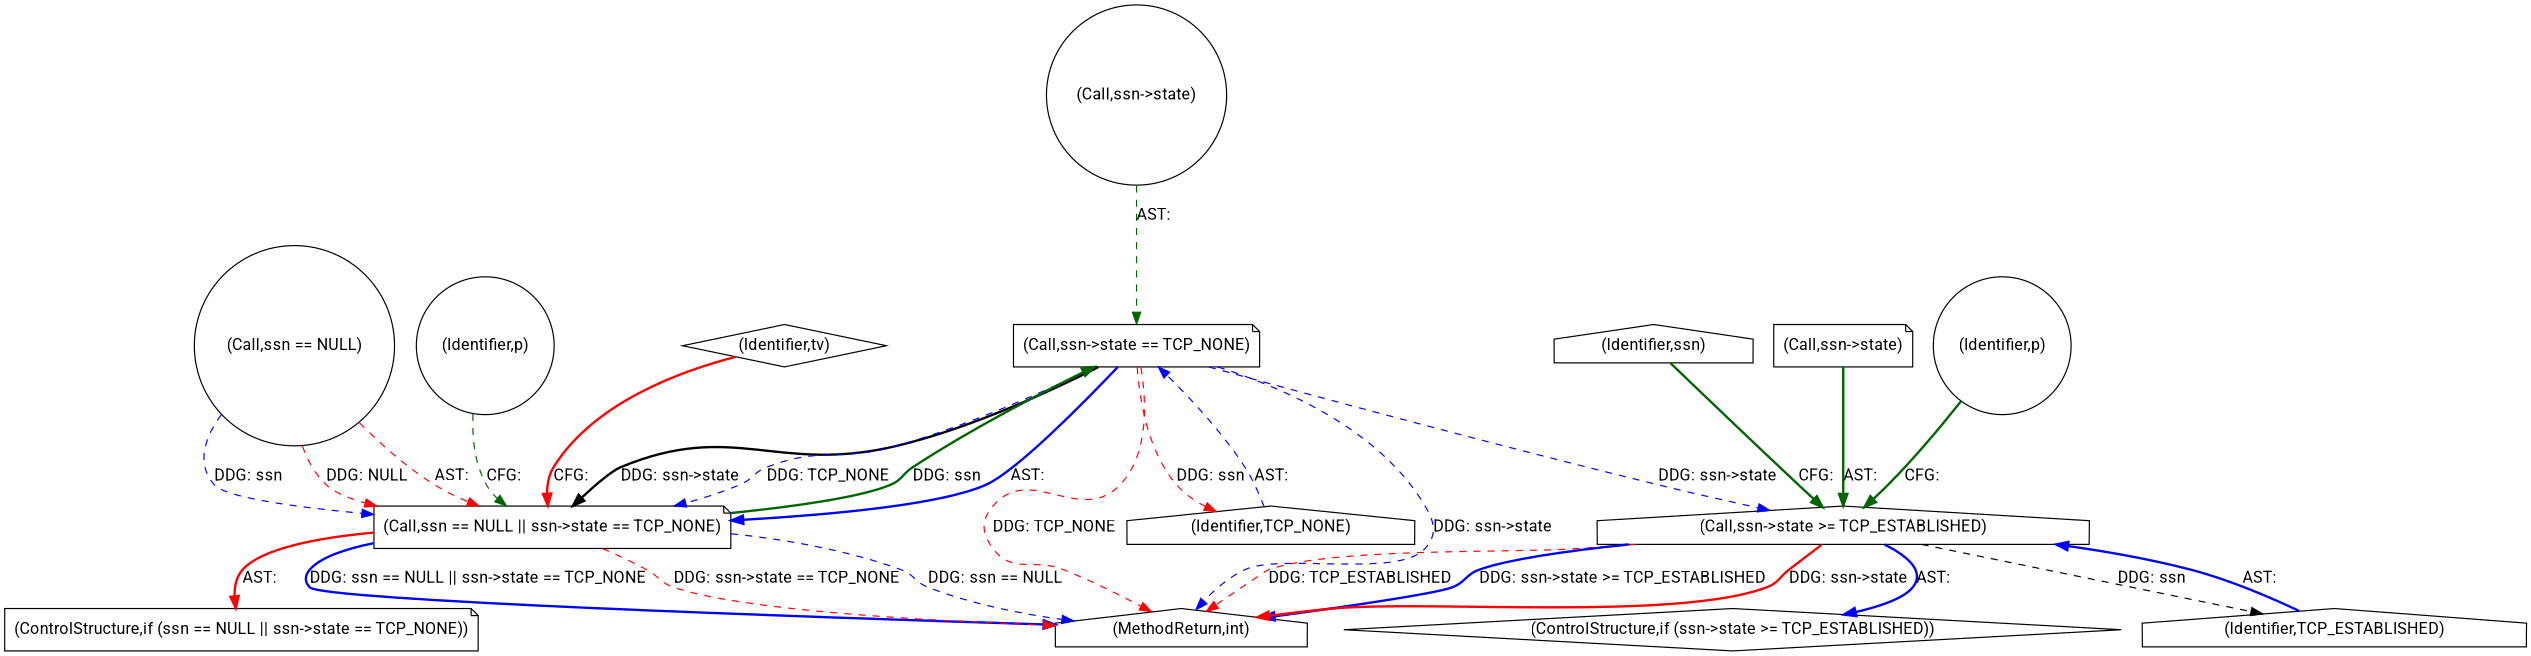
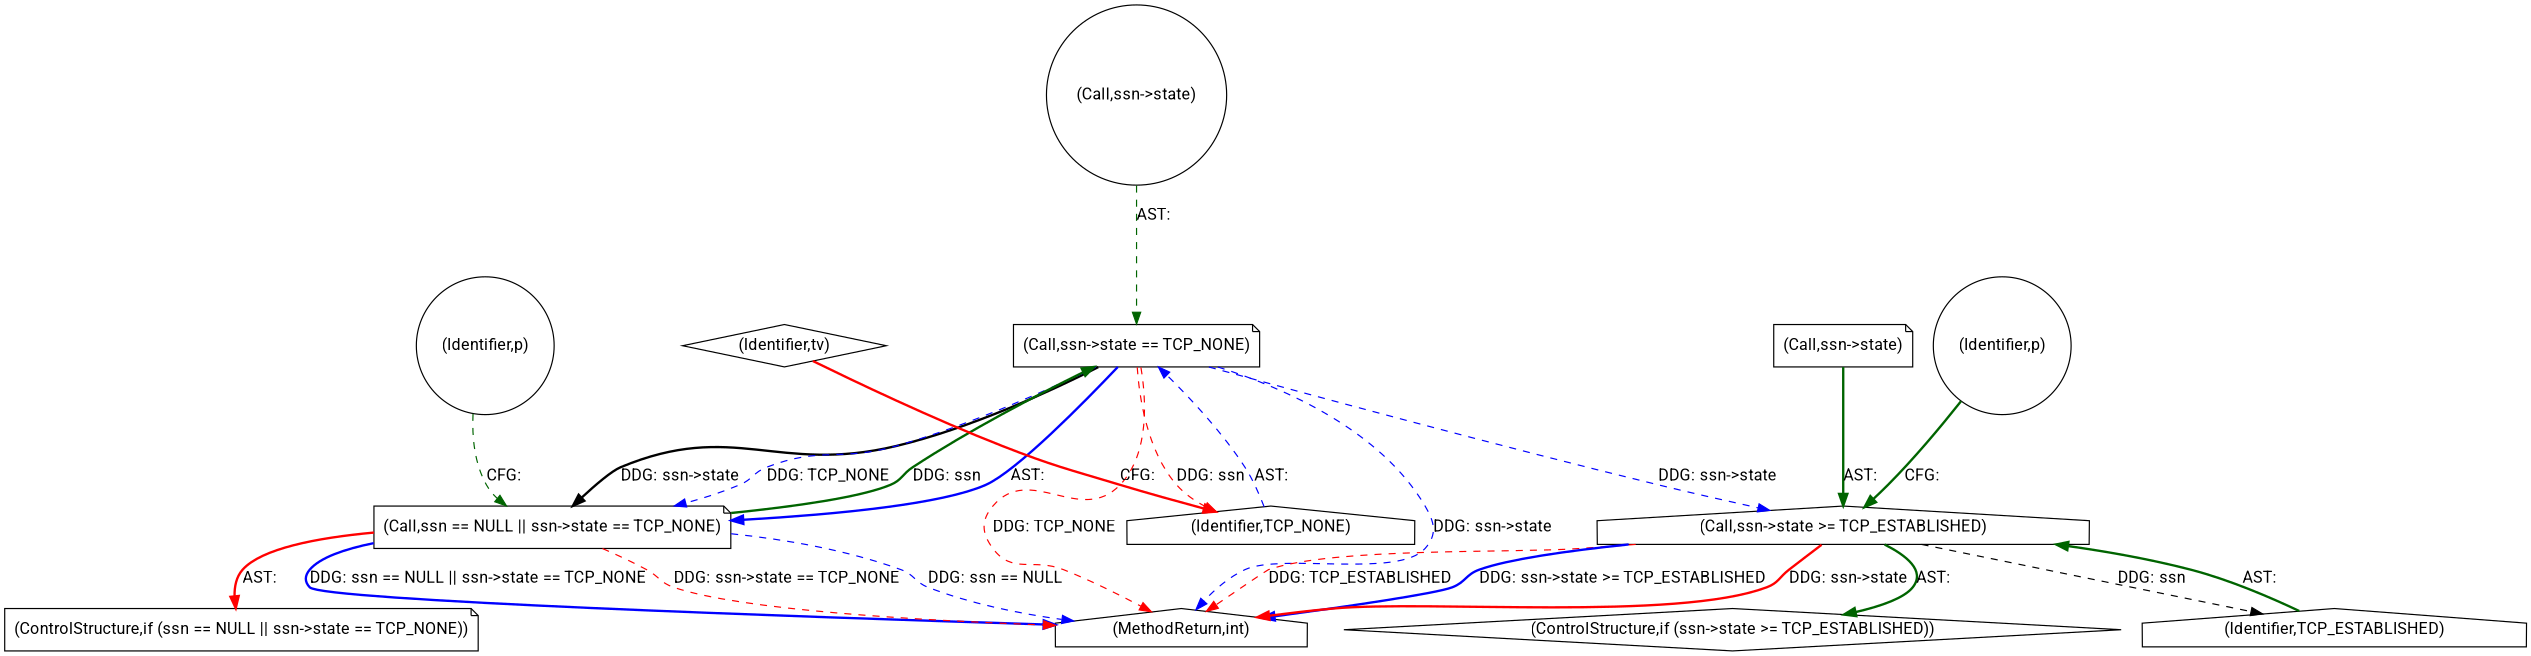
(294, 346) -> none
(1654, 346) -> none
(622, 403) -> (1004, 447)
(2187, 569) -> (2187, 569)
(1911, 589) -> (1911, 589)
